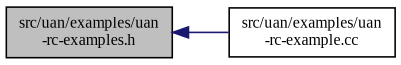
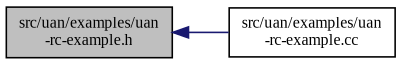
(89, 32) -> (89, 32)
